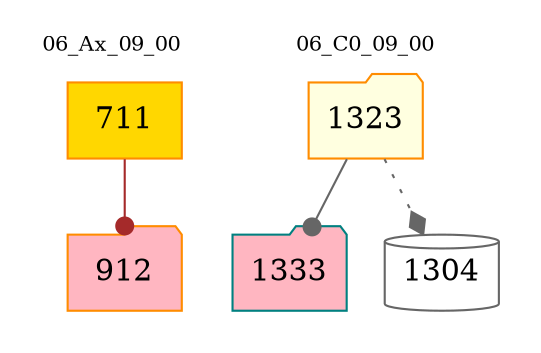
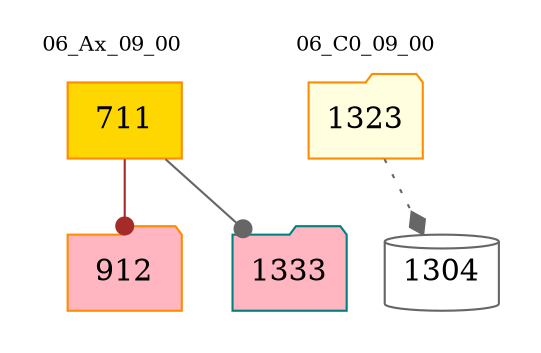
(331, 189) -> (185, 177)
